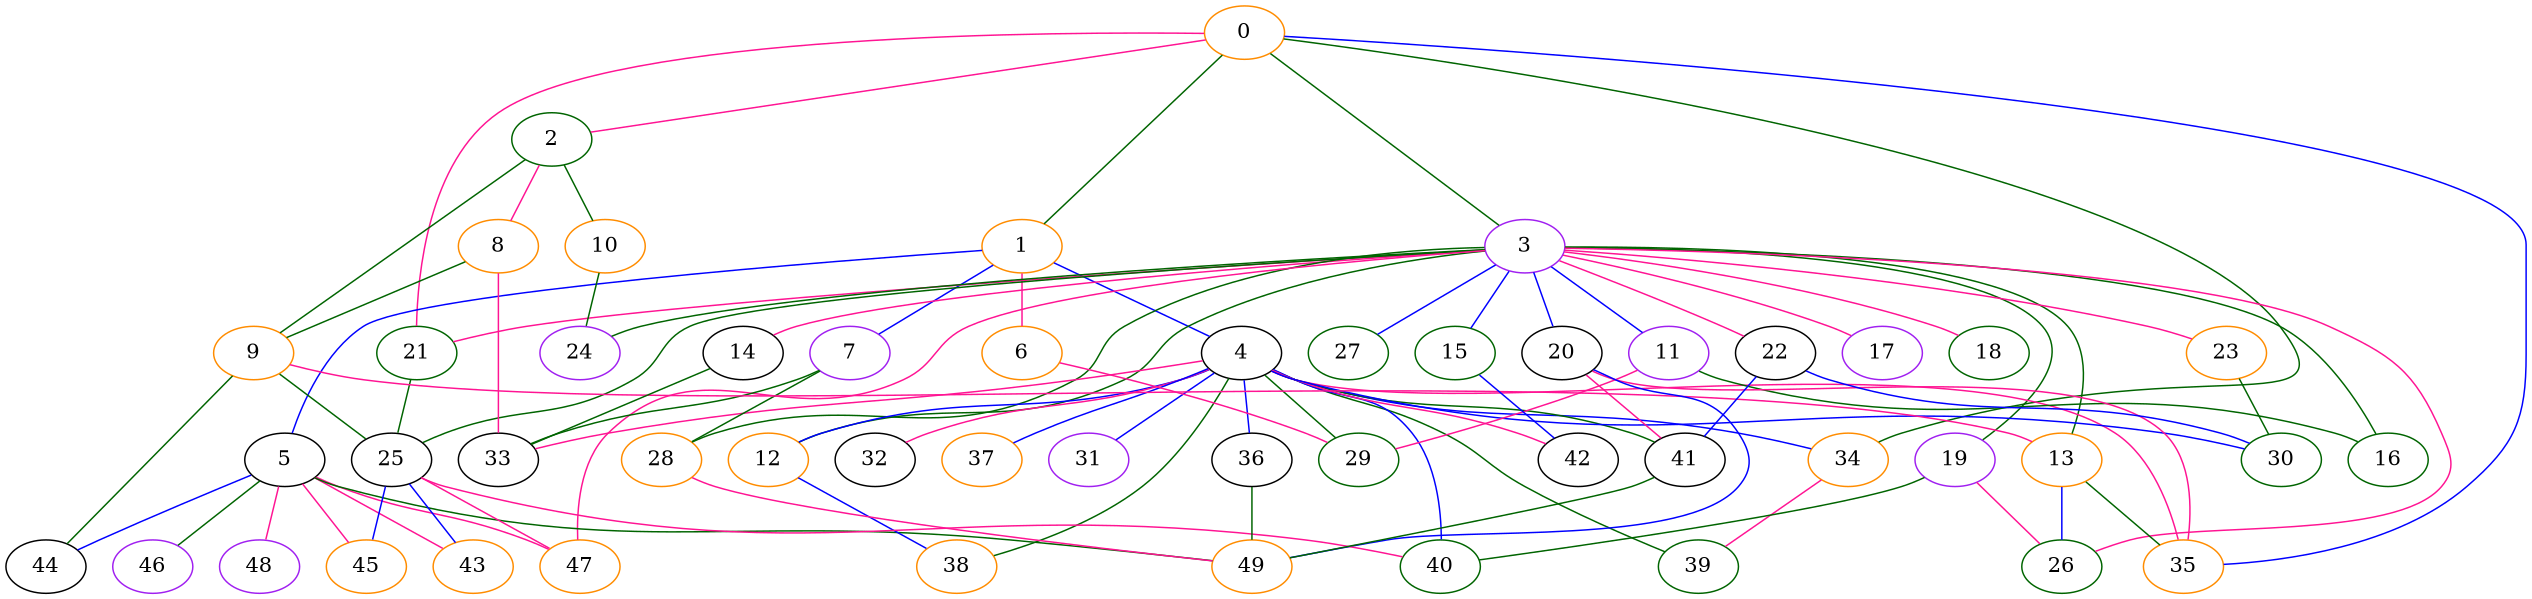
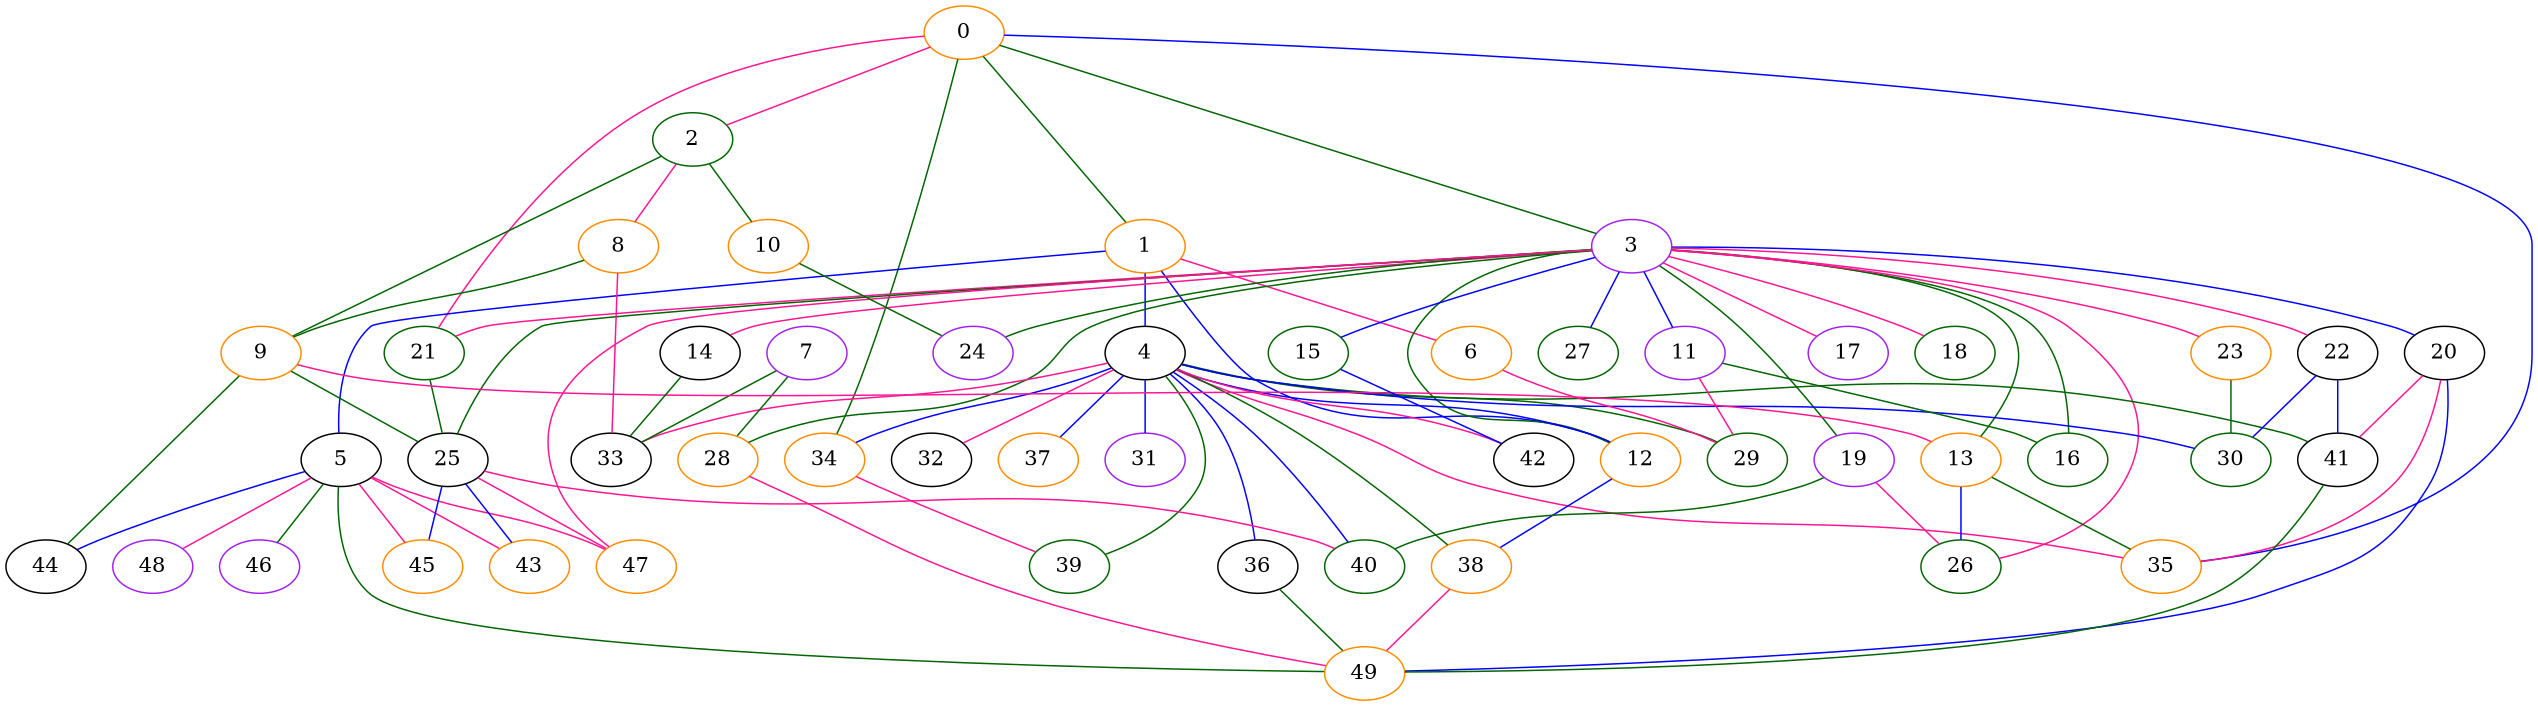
(913, 313) -> (1359, 415)
none -> (1418, 620)
